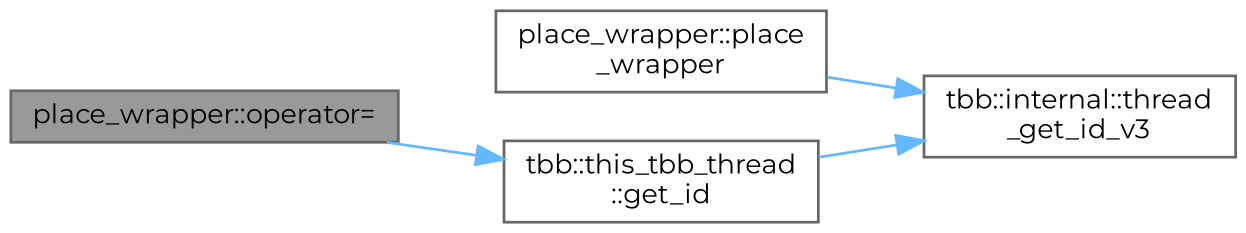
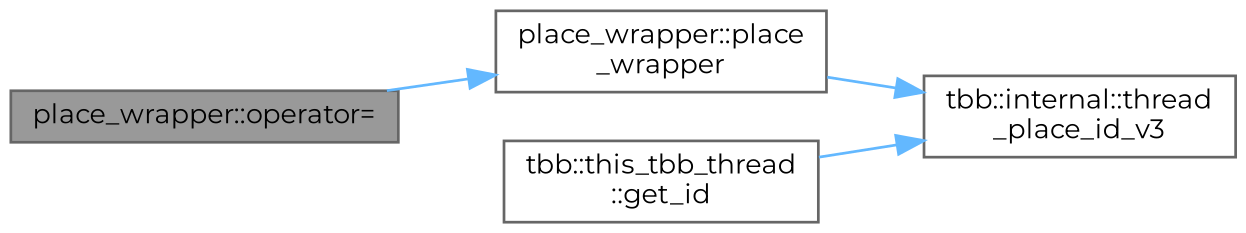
(1080, 117) -> (1080, 117)
(431, 149) -> (427, 85)
